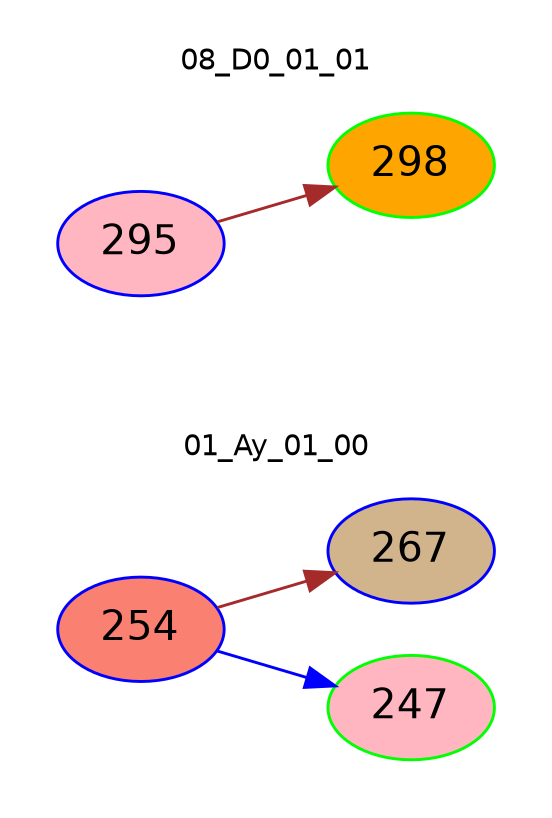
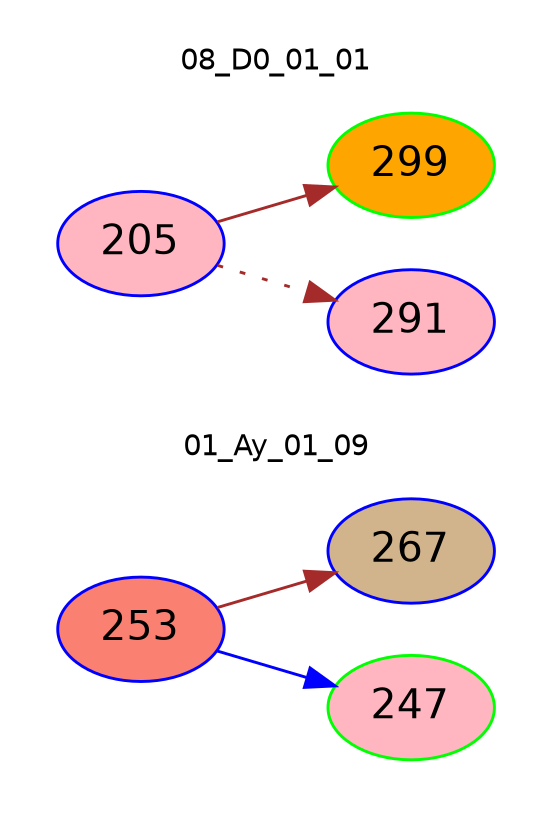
(411, 165) -> (411, 165)
(141, 244) -> (141, 244)
none -> (411, 322)
(276, 448) -> (276, 448)
(141, 629) -> (141, 629)
